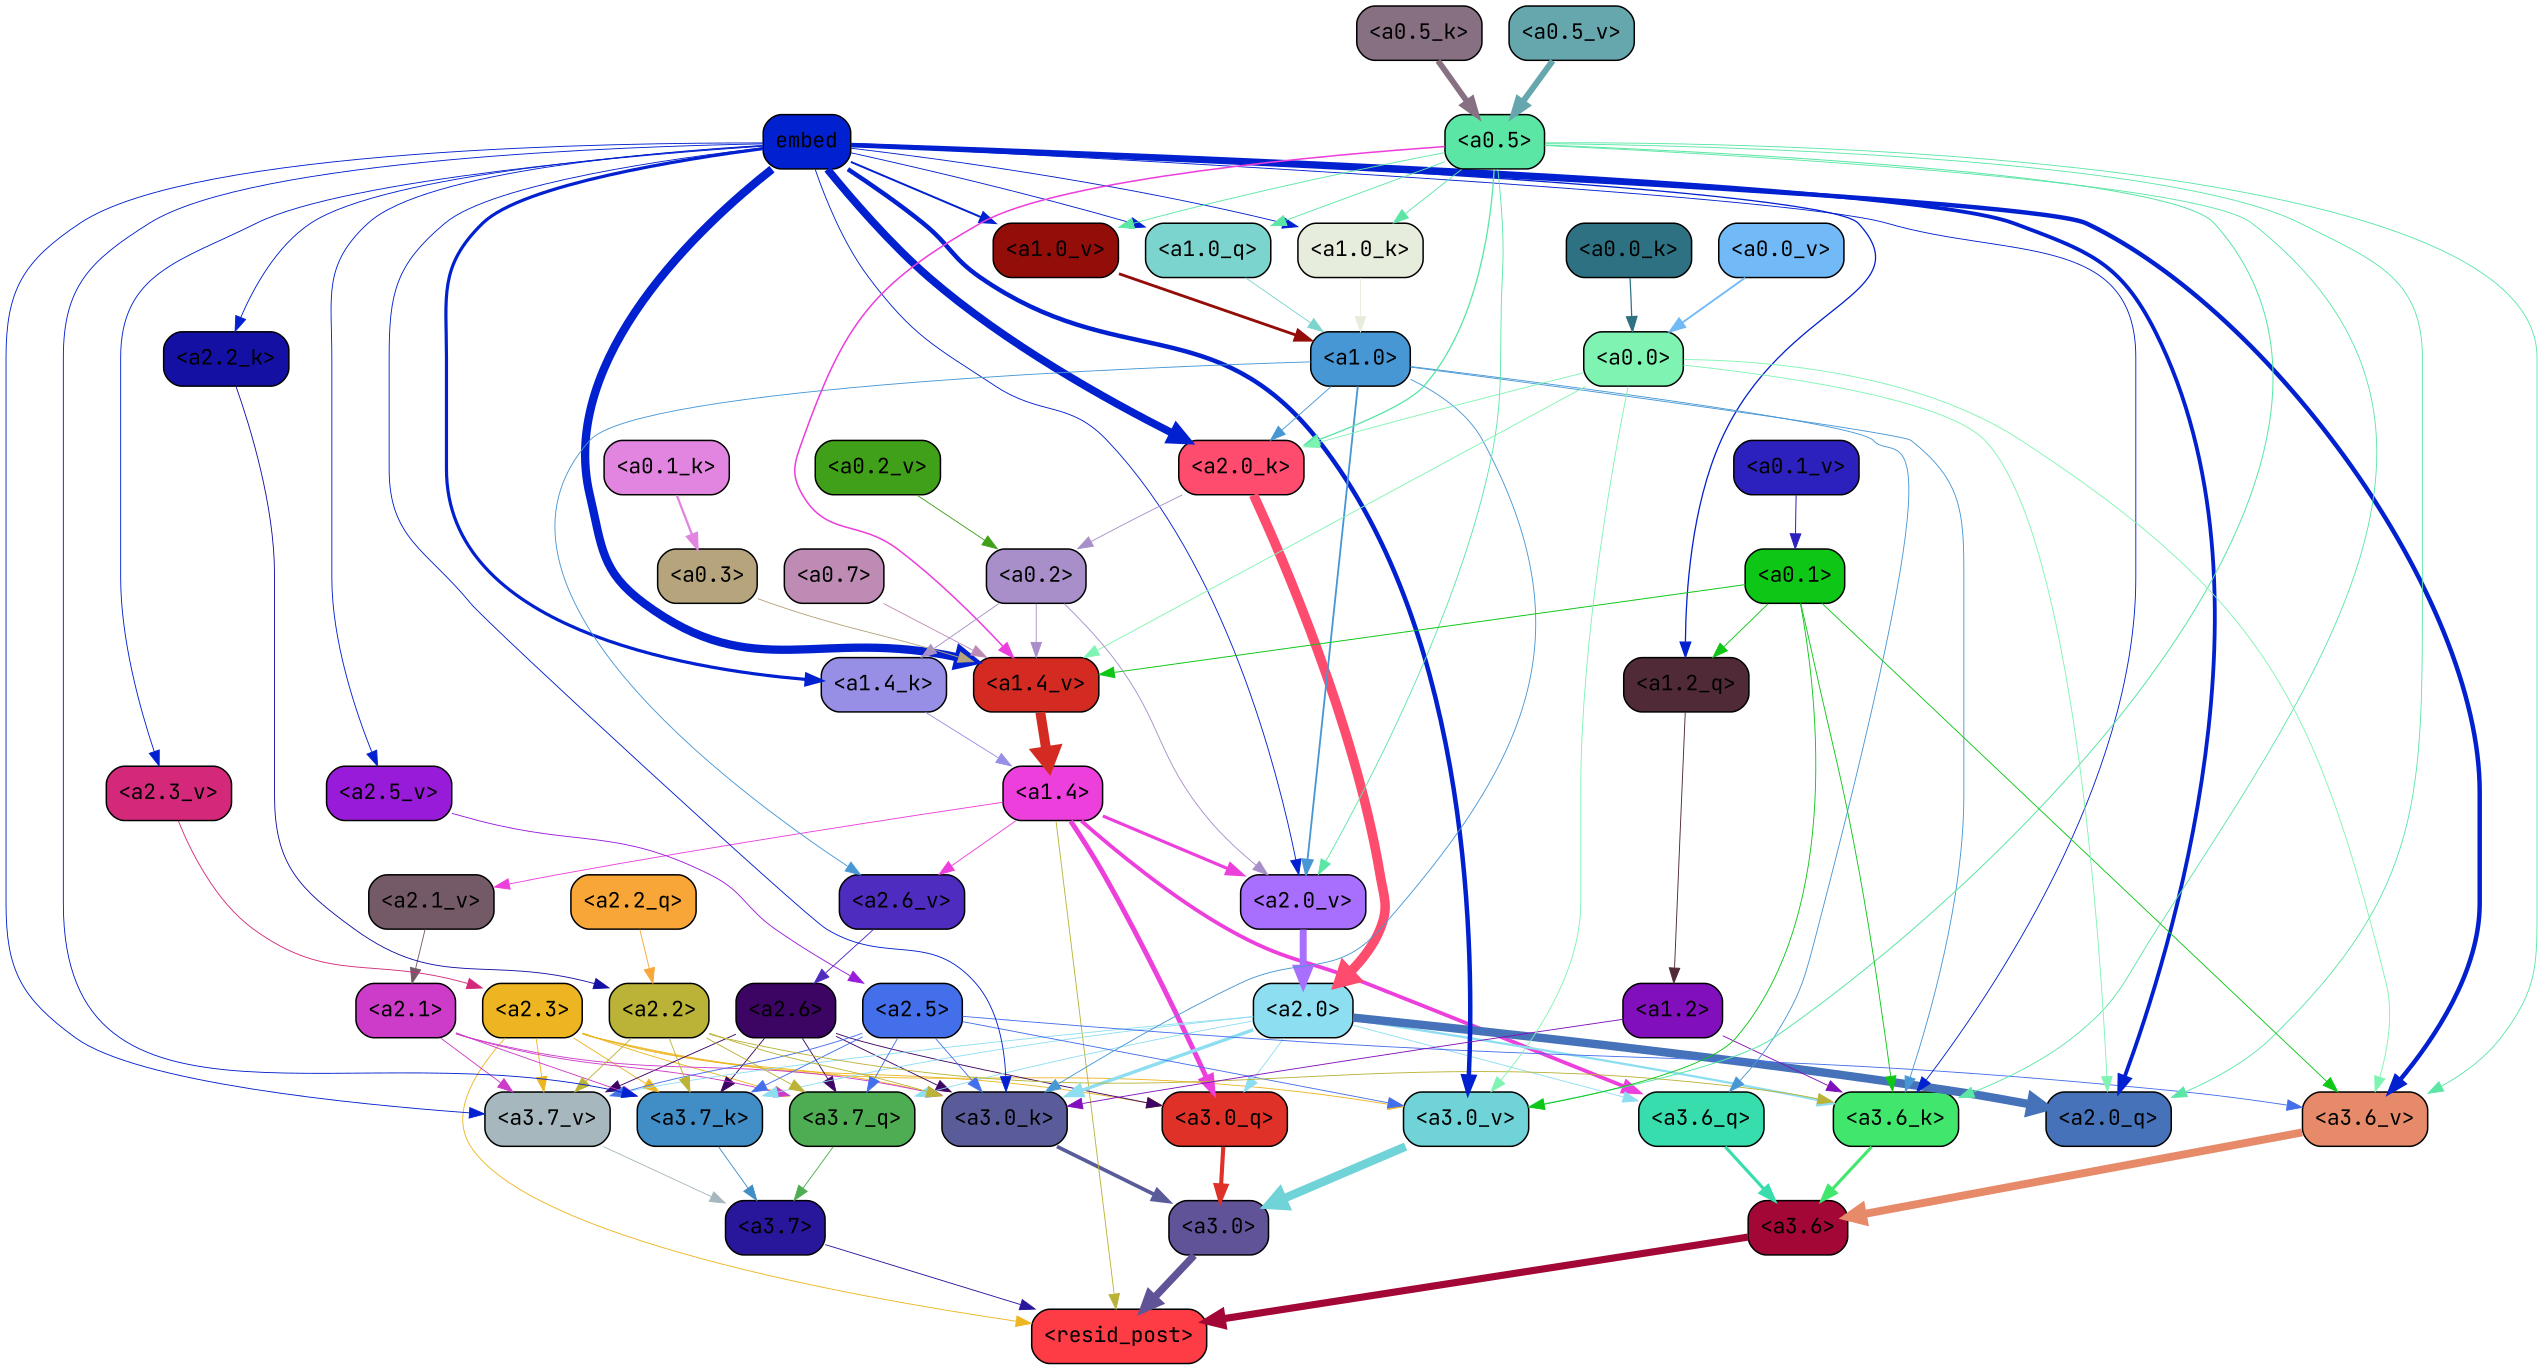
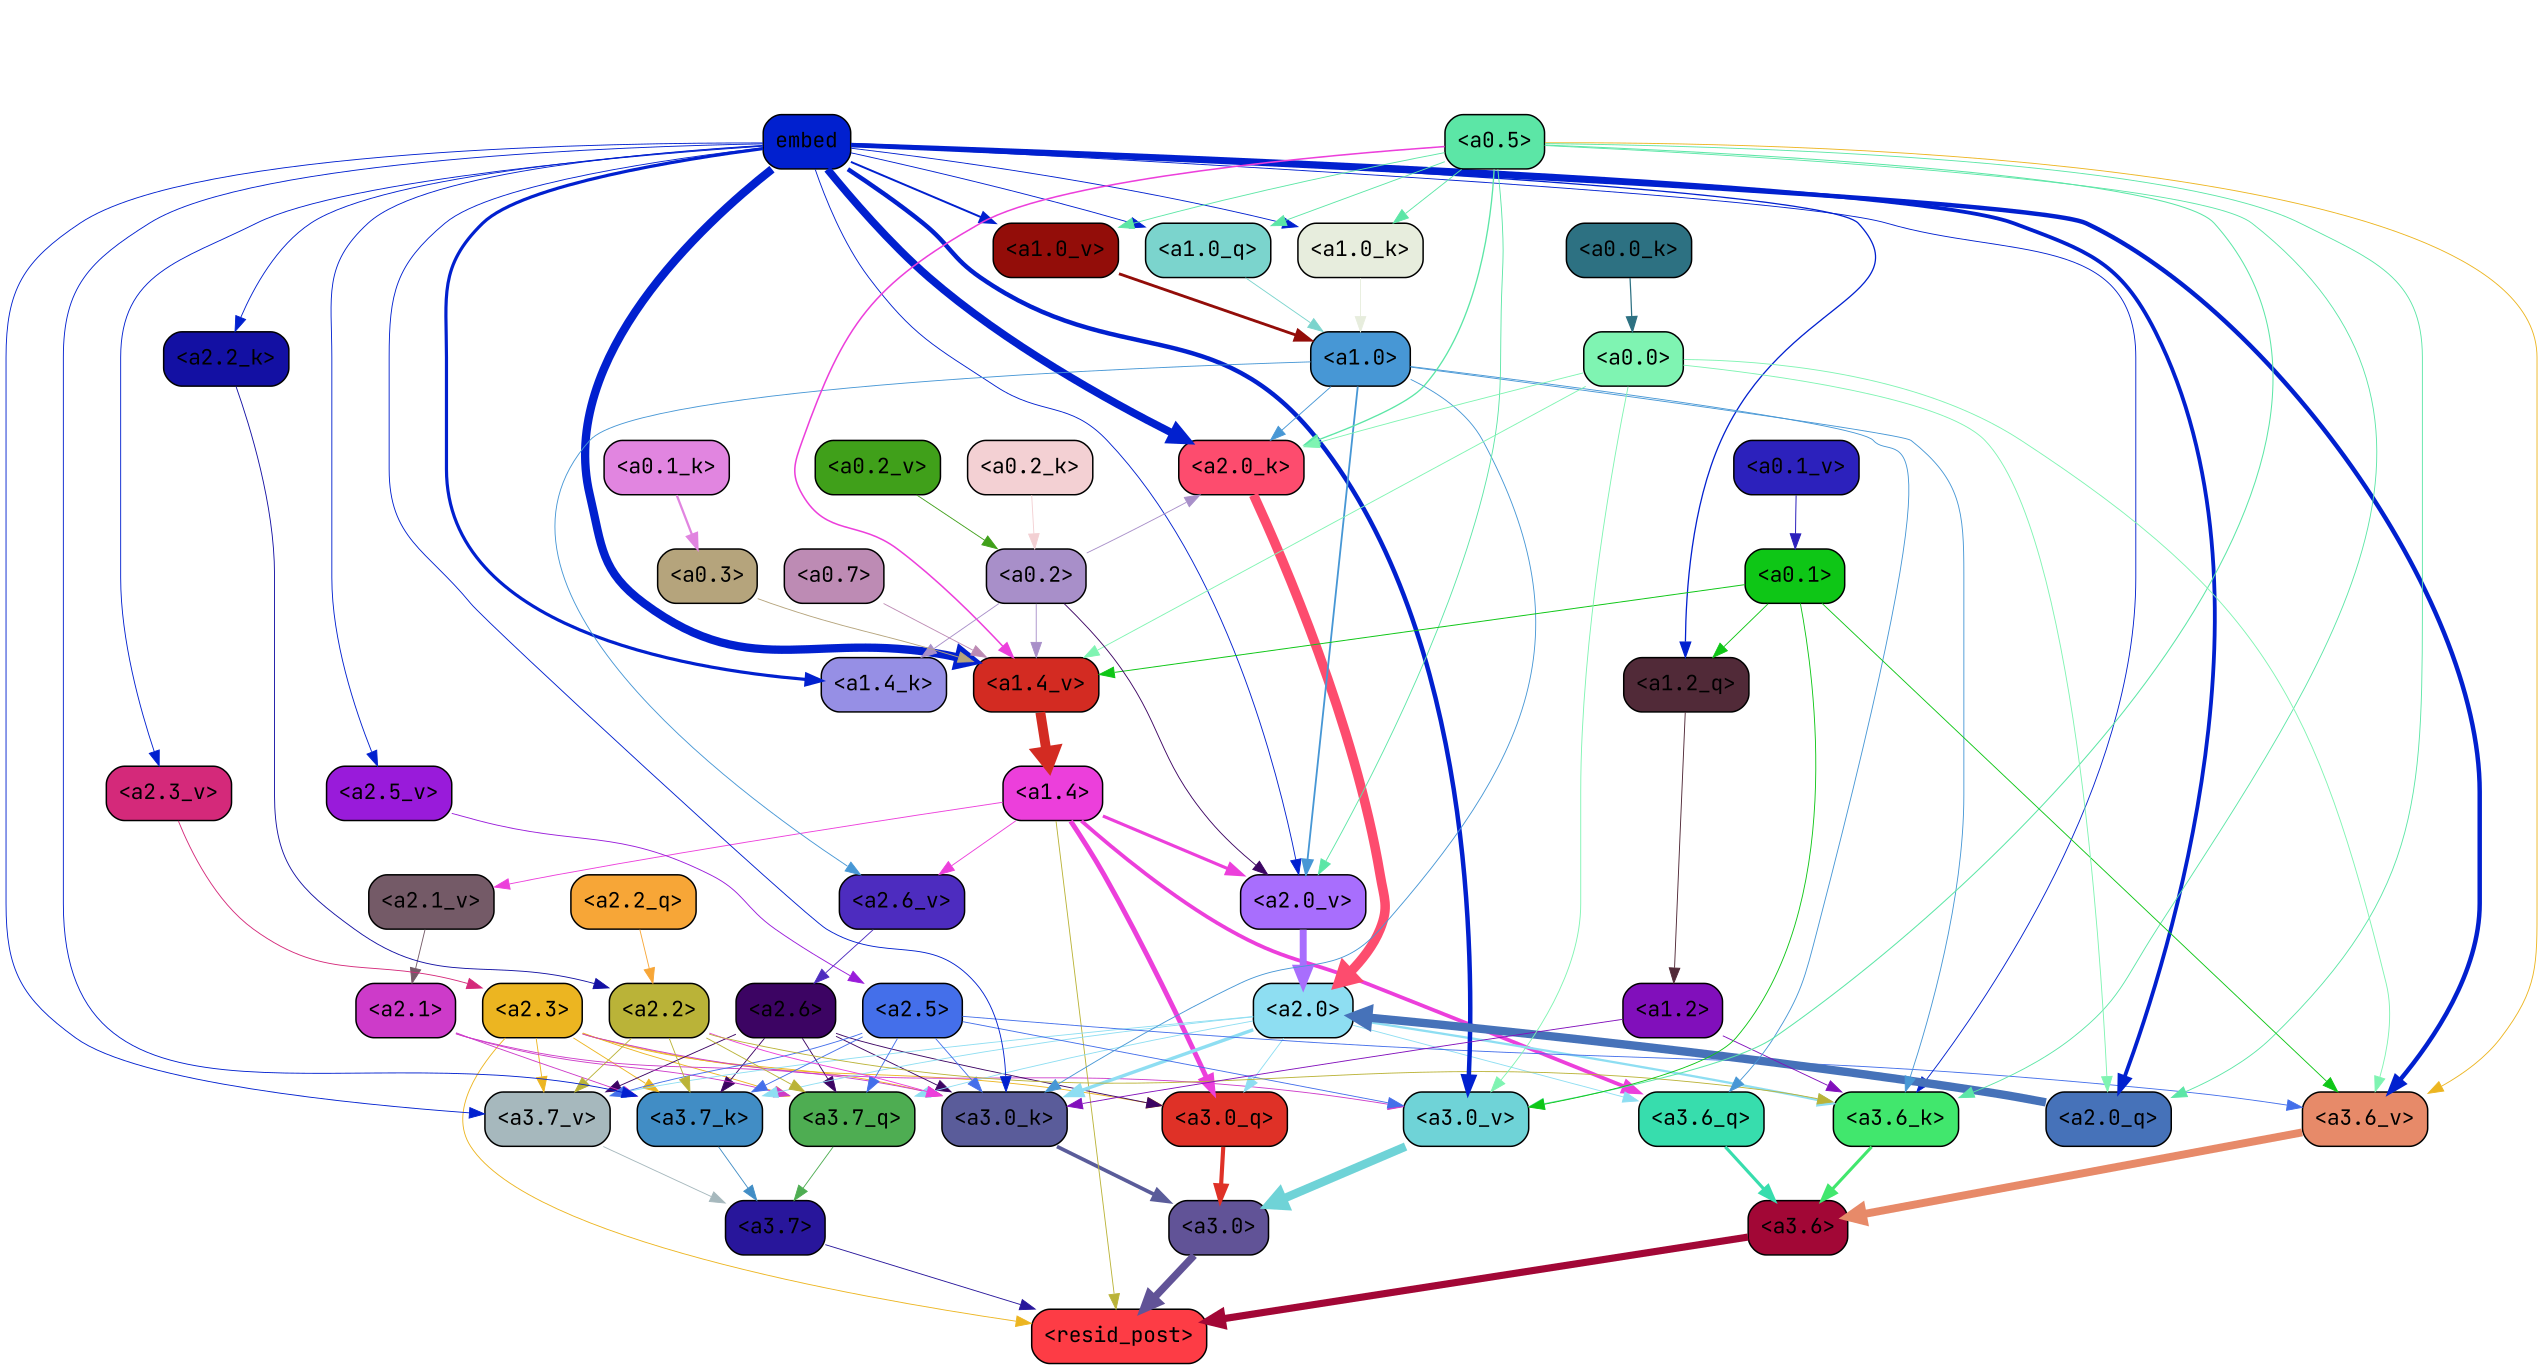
(1419, 33) -> none
(1572, 33) -> none
(1781, 250) -> none
(2443, 255) -> (2443, 255)
none -> (1030, 468)
(1136, 518) -> (1137, 528)
(962, 735) -> none
(1158, 736) -> (1158, 736)
(1853, 839) -> none
(1625, 1048) -> (1657, 1048)
(471, 1060) -> none
(818, 1064) -> (818, 1064)
(984, 1078) -> (984, 1078)
